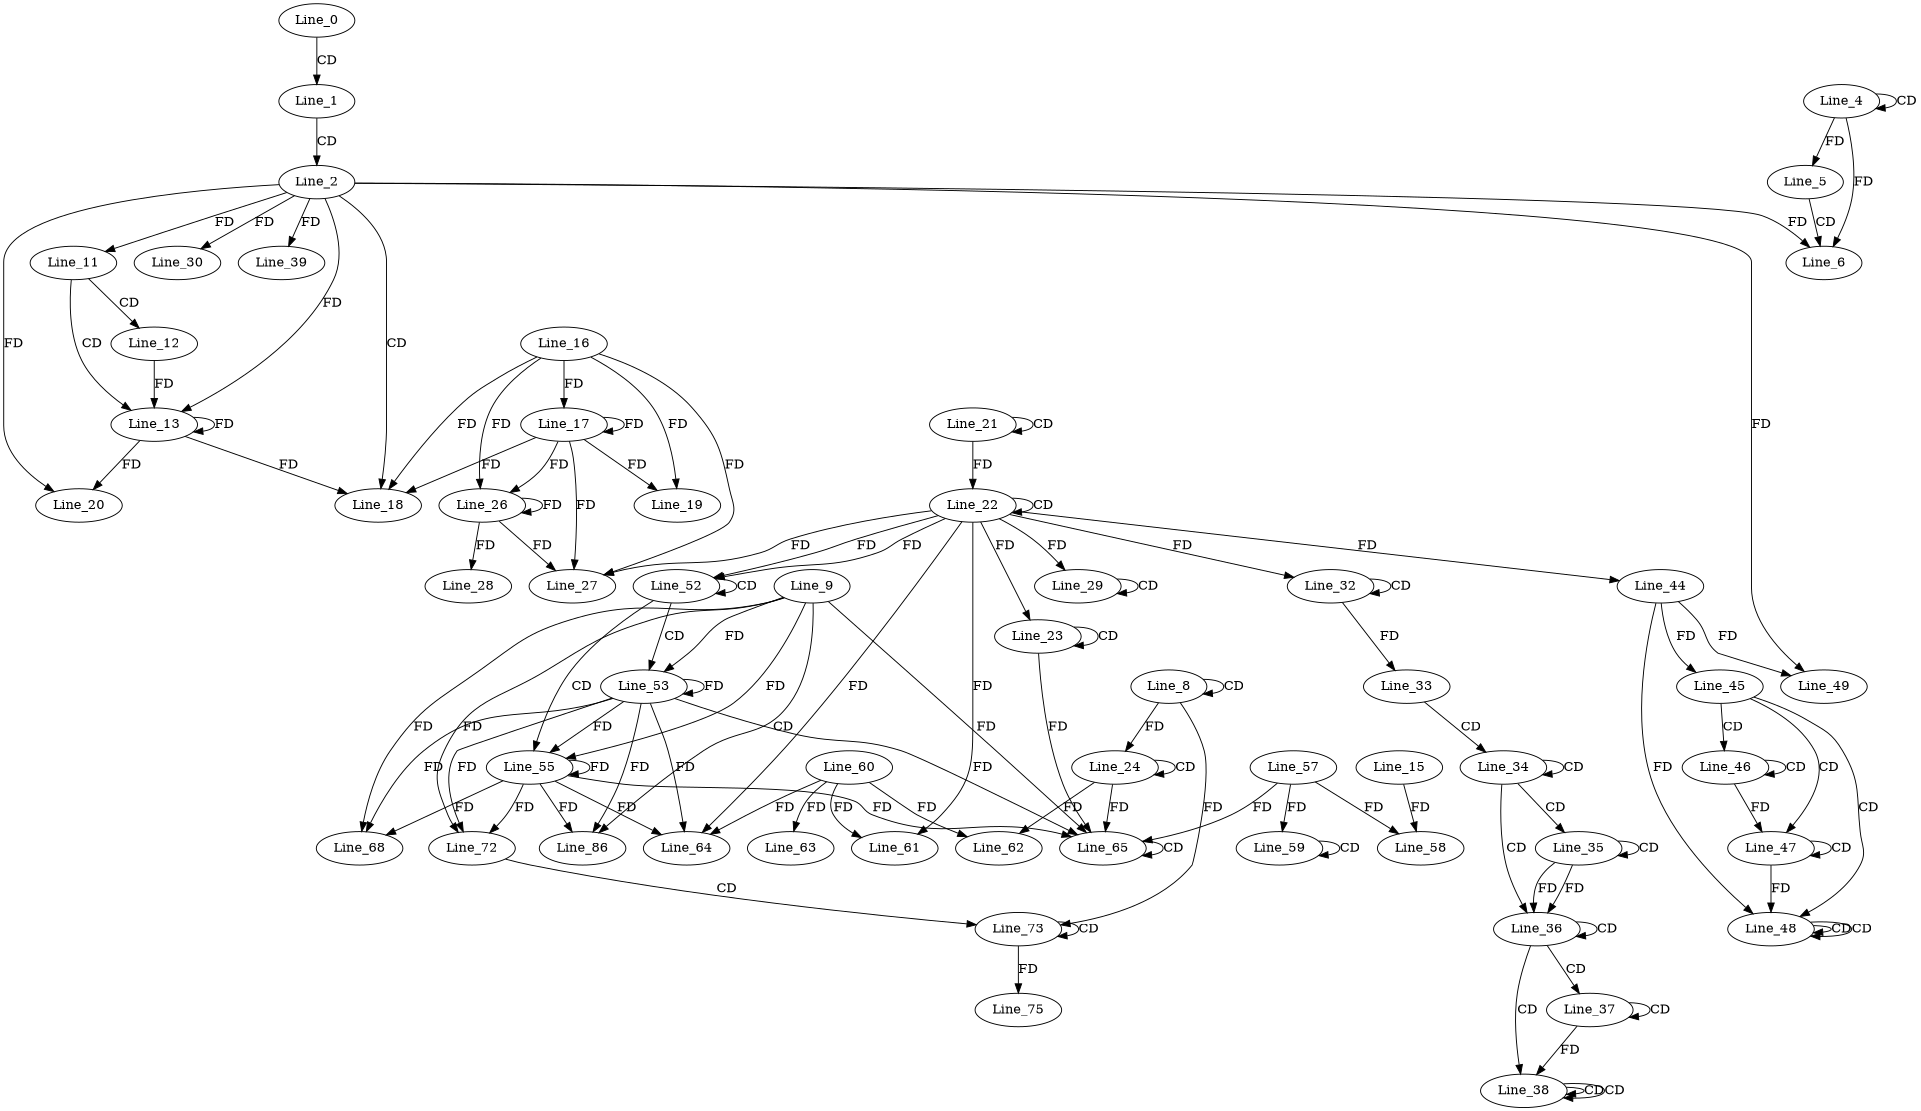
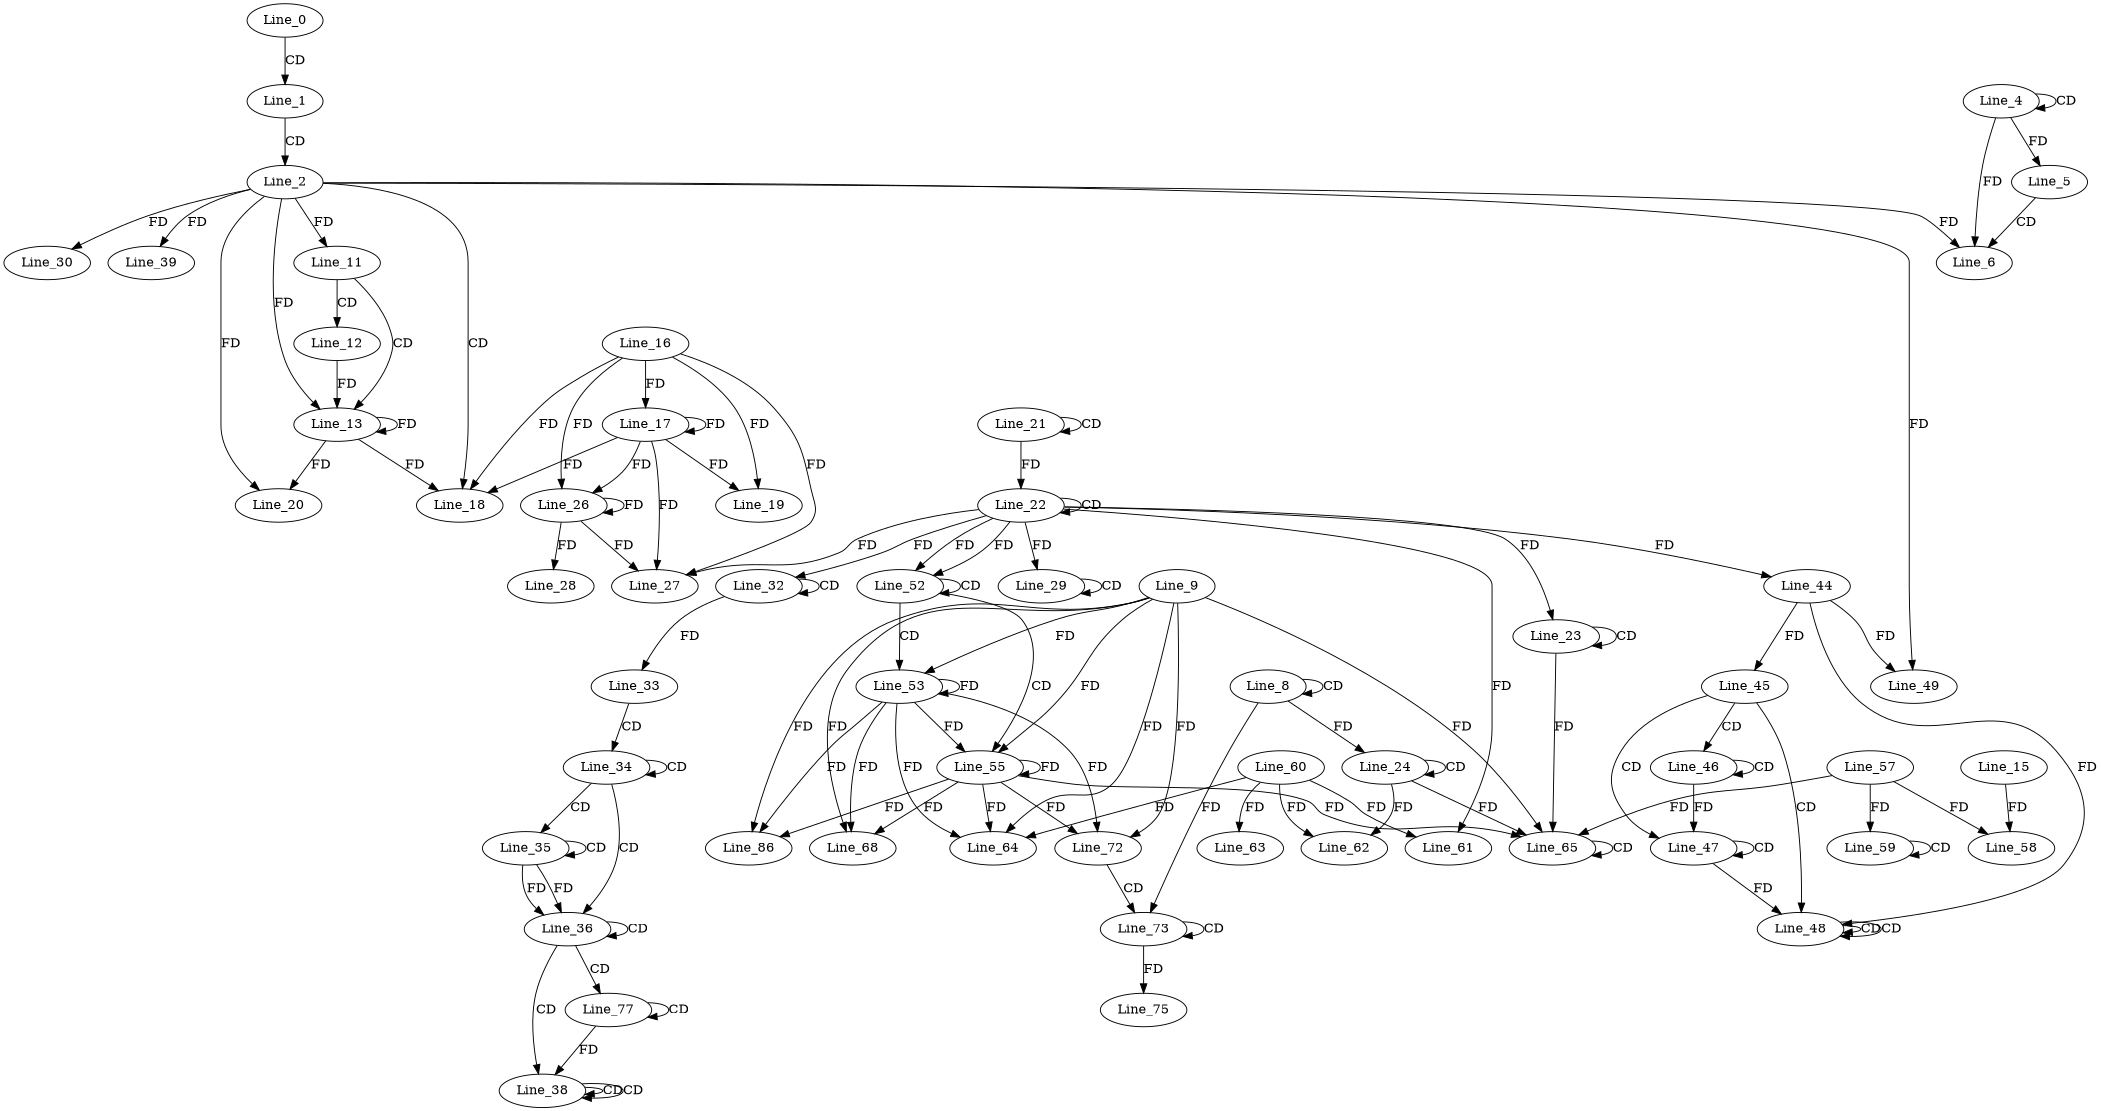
(842, 680) -> (1133, 749)
(783, 727) -> (804, 727)
(878, 745) -> none
(1590, 1010) -> (608, 1010)
